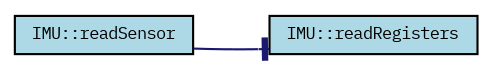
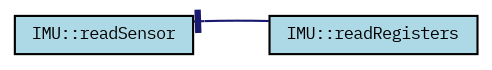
(226, 49) -> (237, 21)
